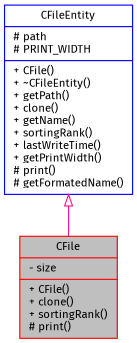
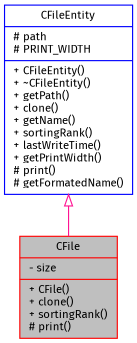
(34, 71) -> (49, 71)
